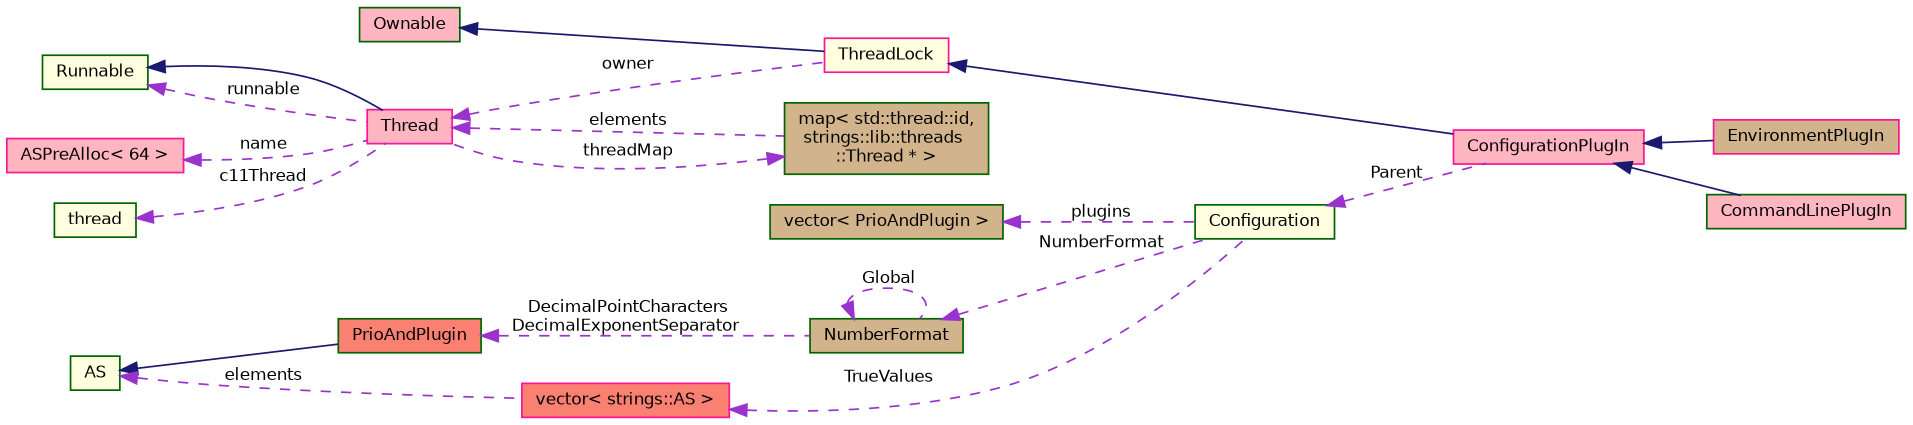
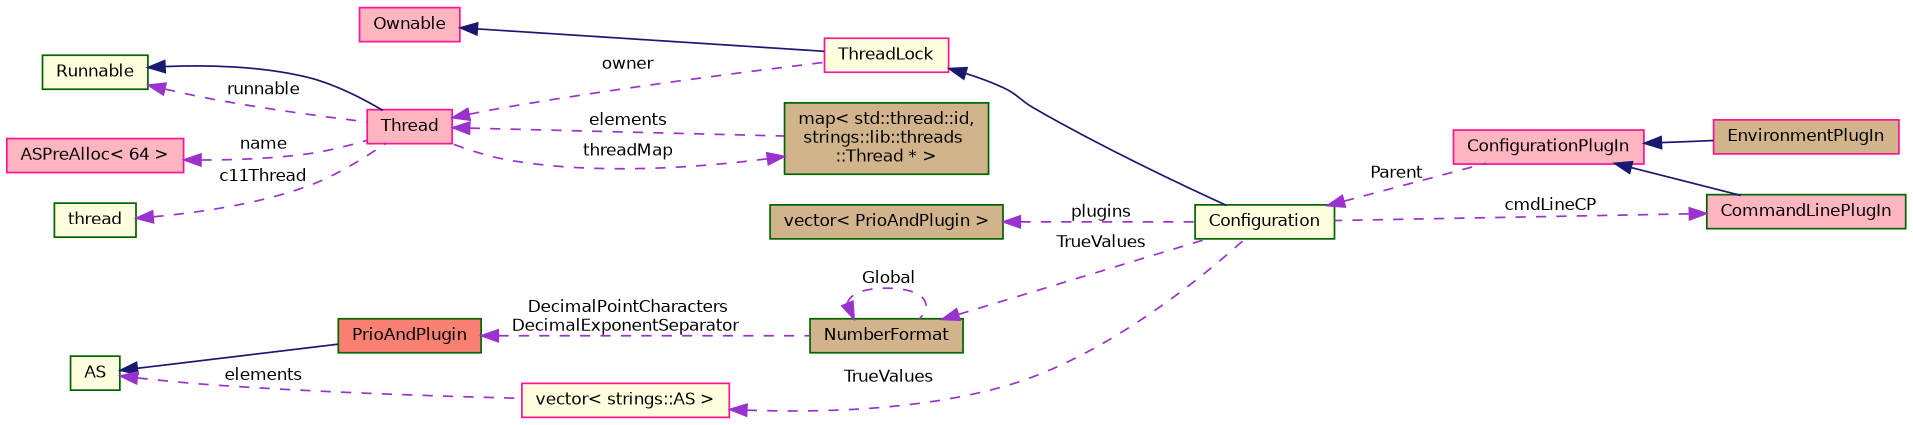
(410, 25) -> (410, 25)
(1210, 100) -> (1095, 141)
none -> (1512, 217)
(1099, 243) -> (1099, 243)
(626, 400) -> (626, 400)
